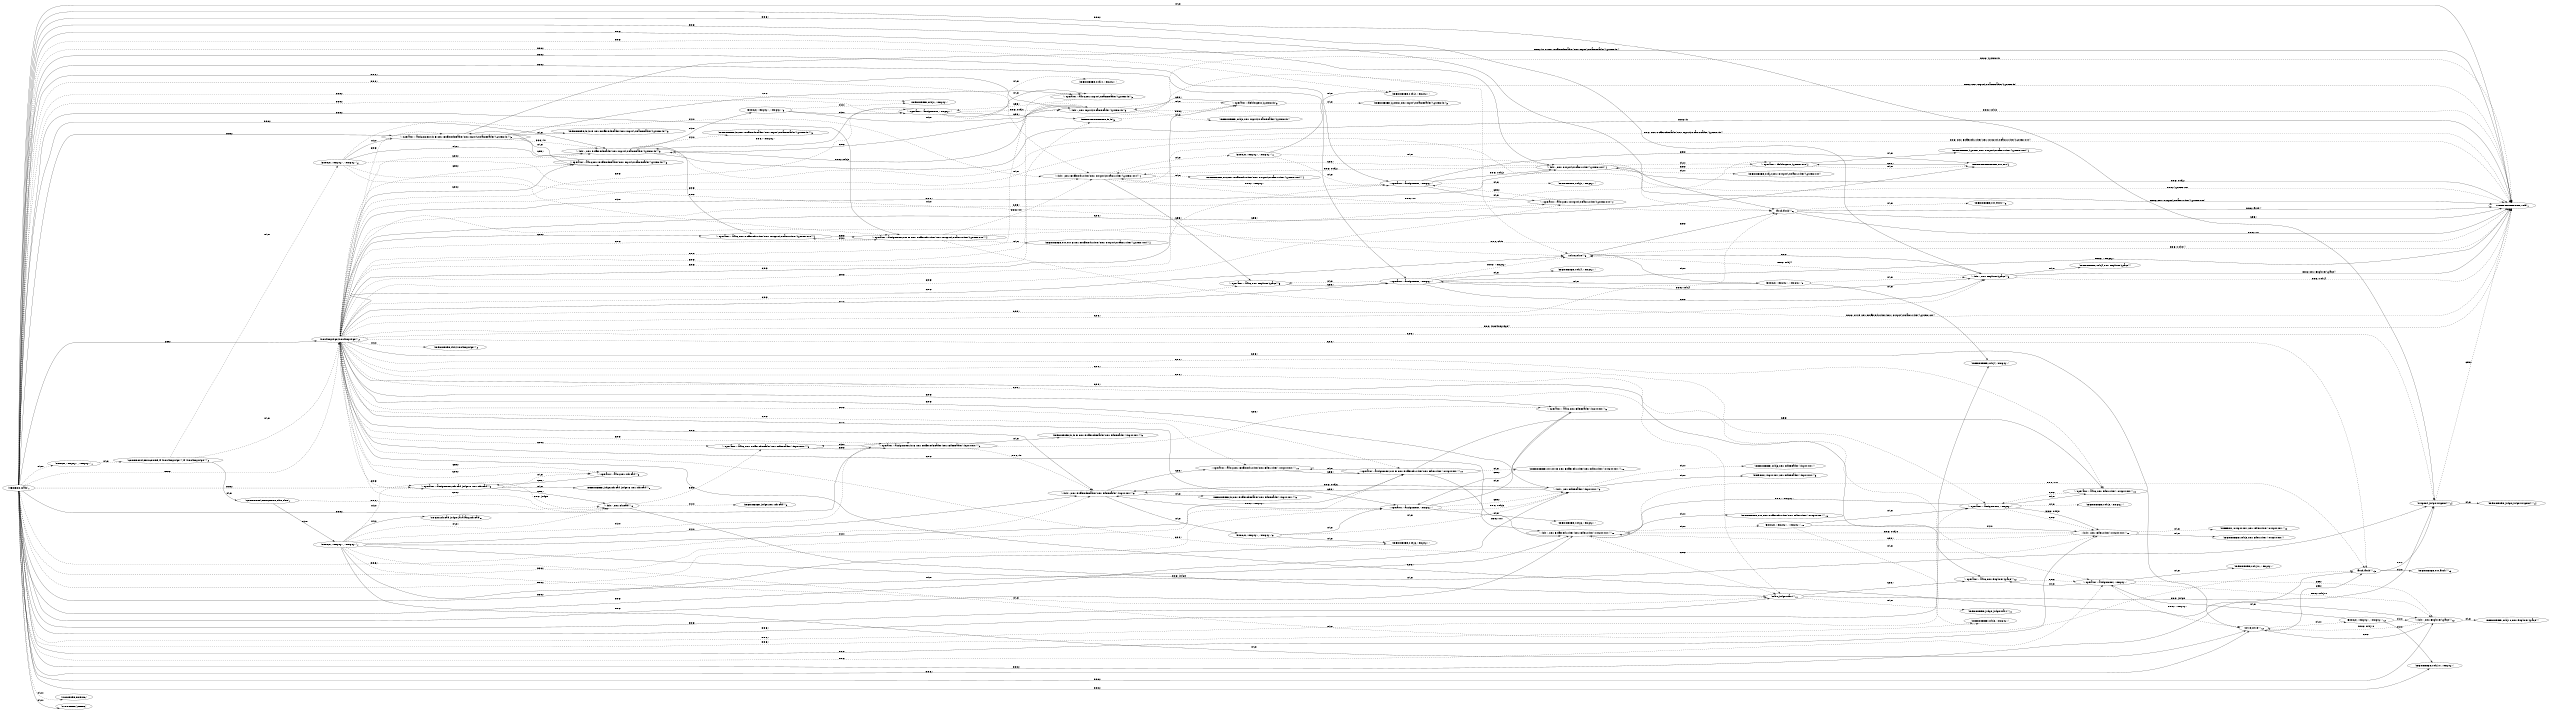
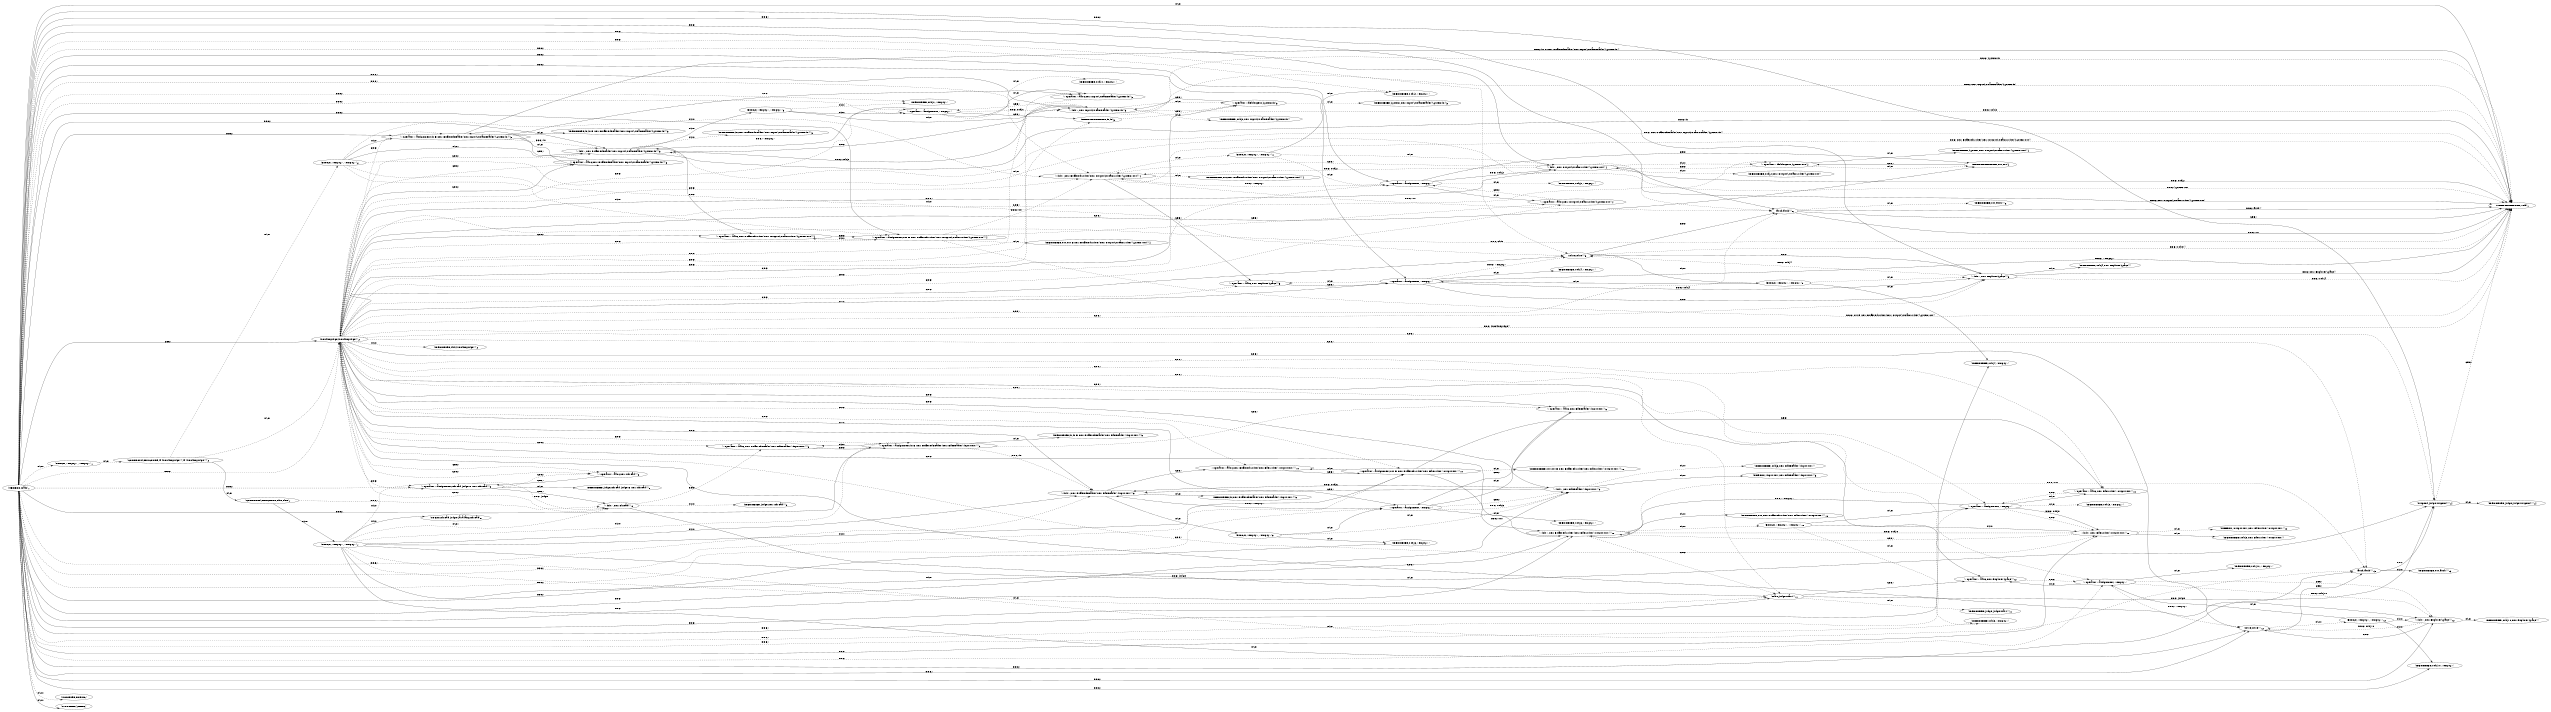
(1179, 111) -> (1179, 111)
(541, 475) -> (541, 475)
